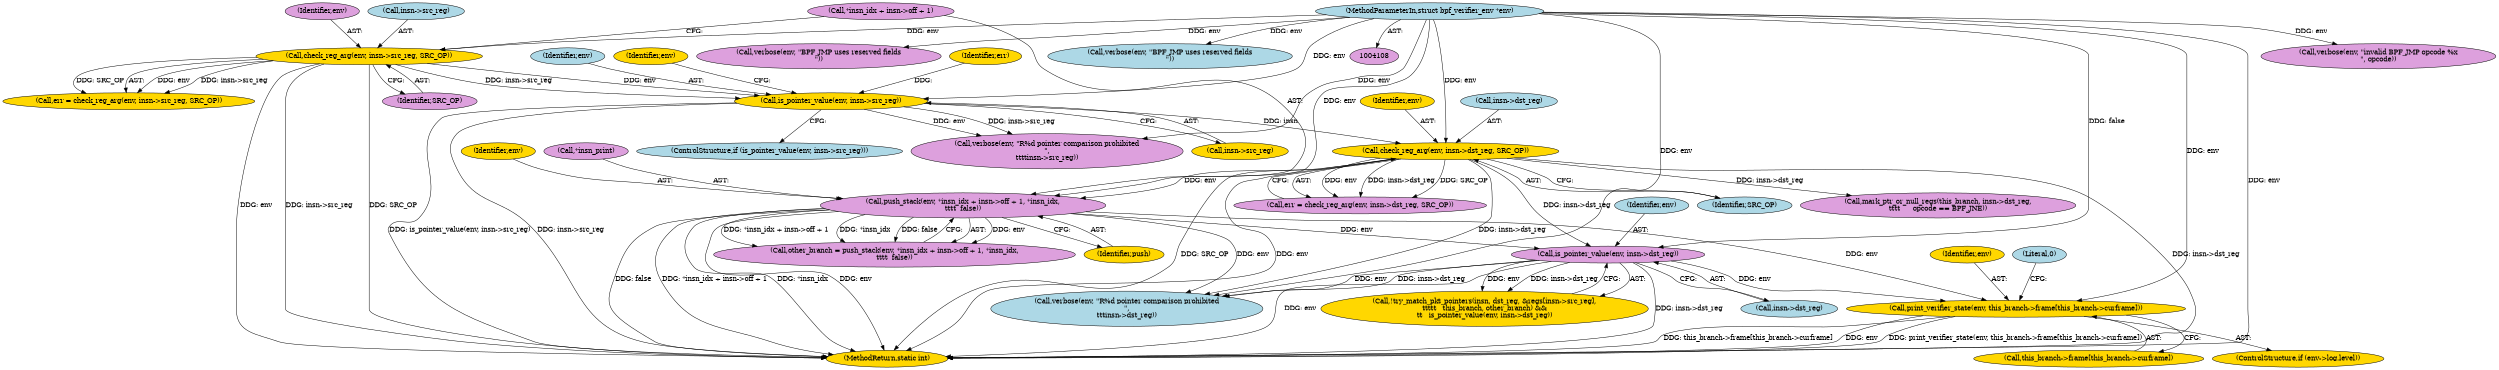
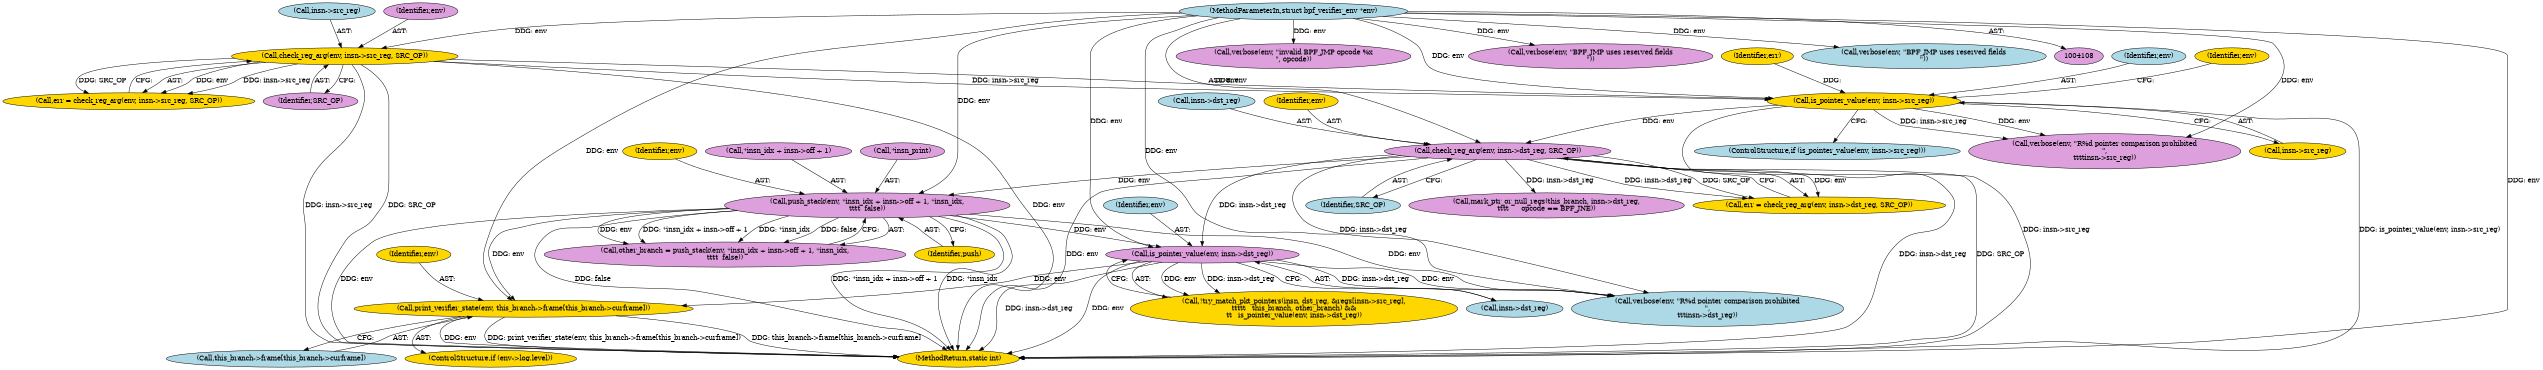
(635, 33) -> (182, 67)
(1460, 81) -> (1224, 81)
(1281, 122) -> (1659, 122)
(2107, 122) -> (1106, 122)
(1446, 151) -> (1498, 151)
(1360, 205) -> (1819, 205)
(2039, 255) -> none
(2089, 359) -> (281, 359)
